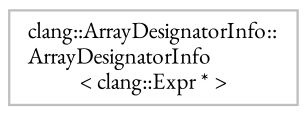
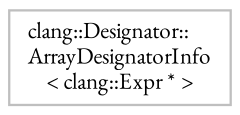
(153, 58) -> (120, 58)
